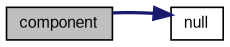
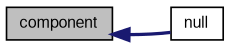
(133, 13) -> (150, 34)
